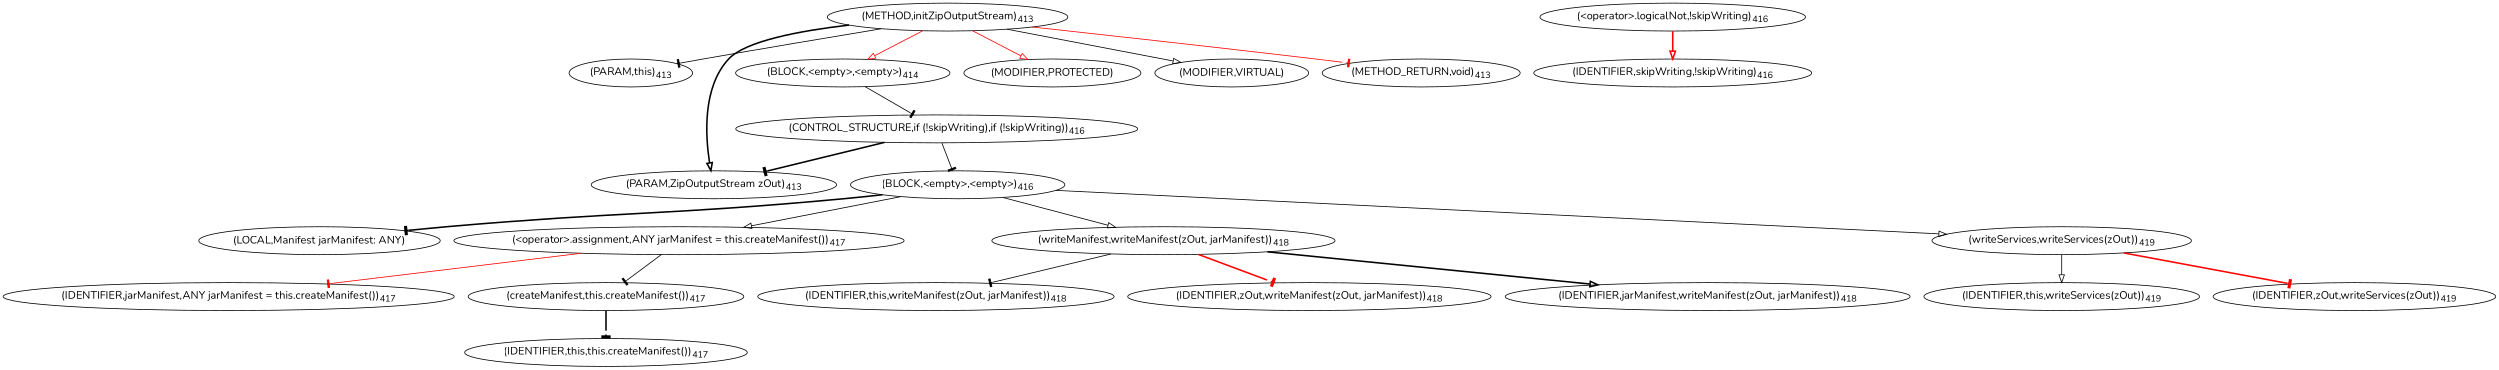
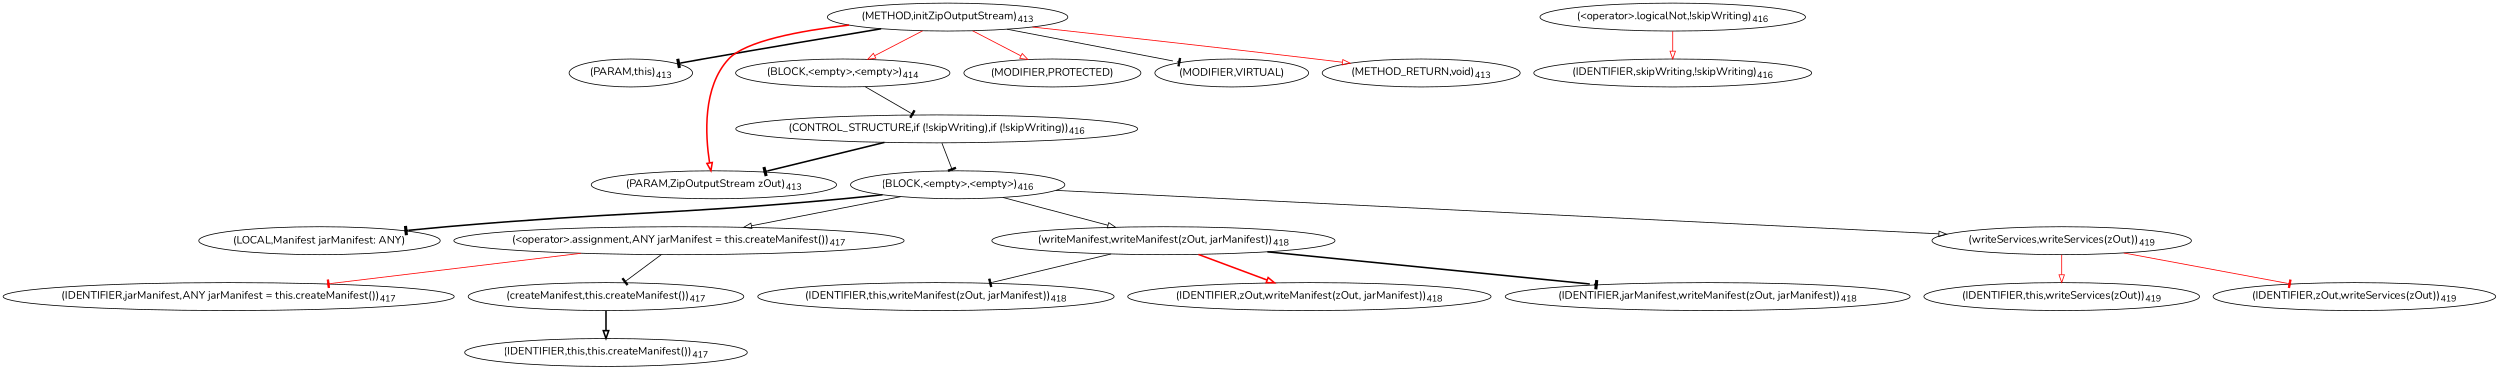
(1673, 41) -> (1673, 41)
(1187, 44) -> (1187, 44)
(1090, 45) -> (1090, 45)
(781, 46) -> (781, 46)
(727, 61) -> (727, 61)
(2062, 265) -> (2062, 265)
(1233, 267) -> (1233, 267)
(1429, 268) -> (1429, 268)
(2205, 268) -> (2205, 268)
(606, 321) -> (606, 321)
